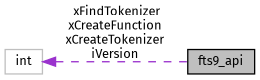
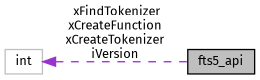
(221, 62) -> (221, 62)
